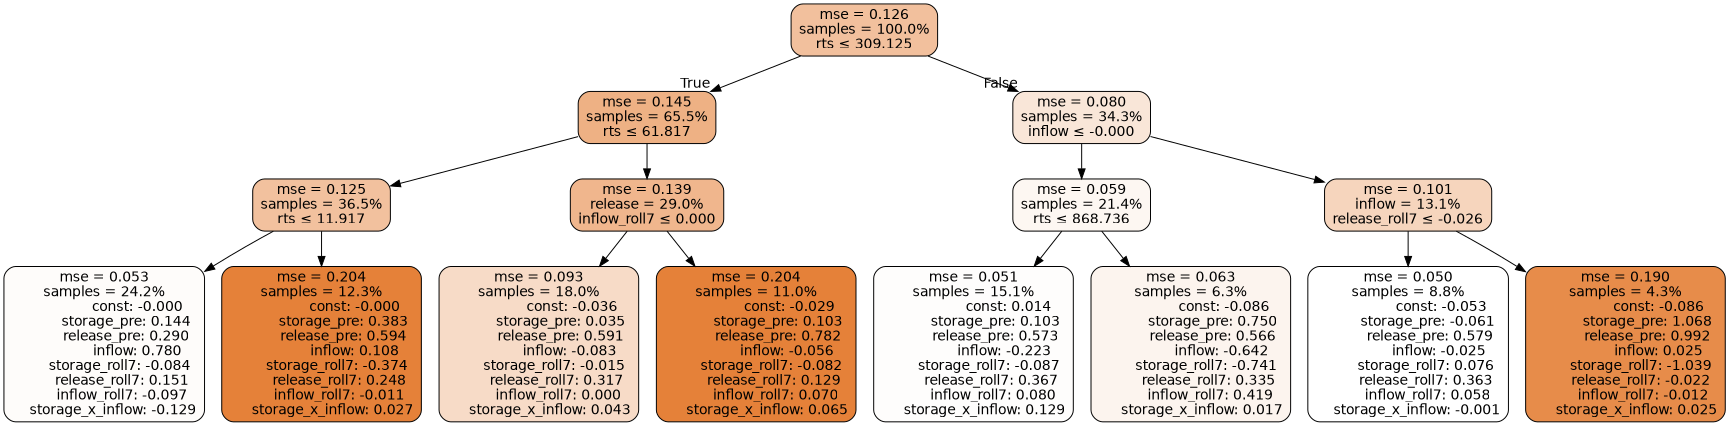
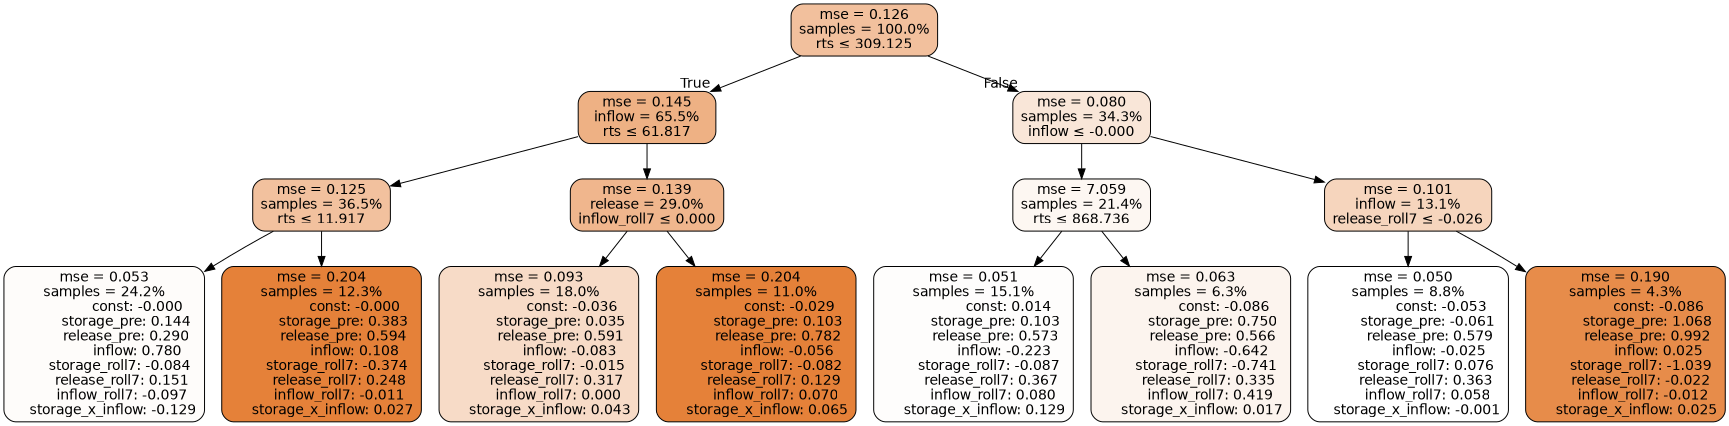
(647, 118) -> (647, 118)
(1082, 205) -> (1082, 205)
